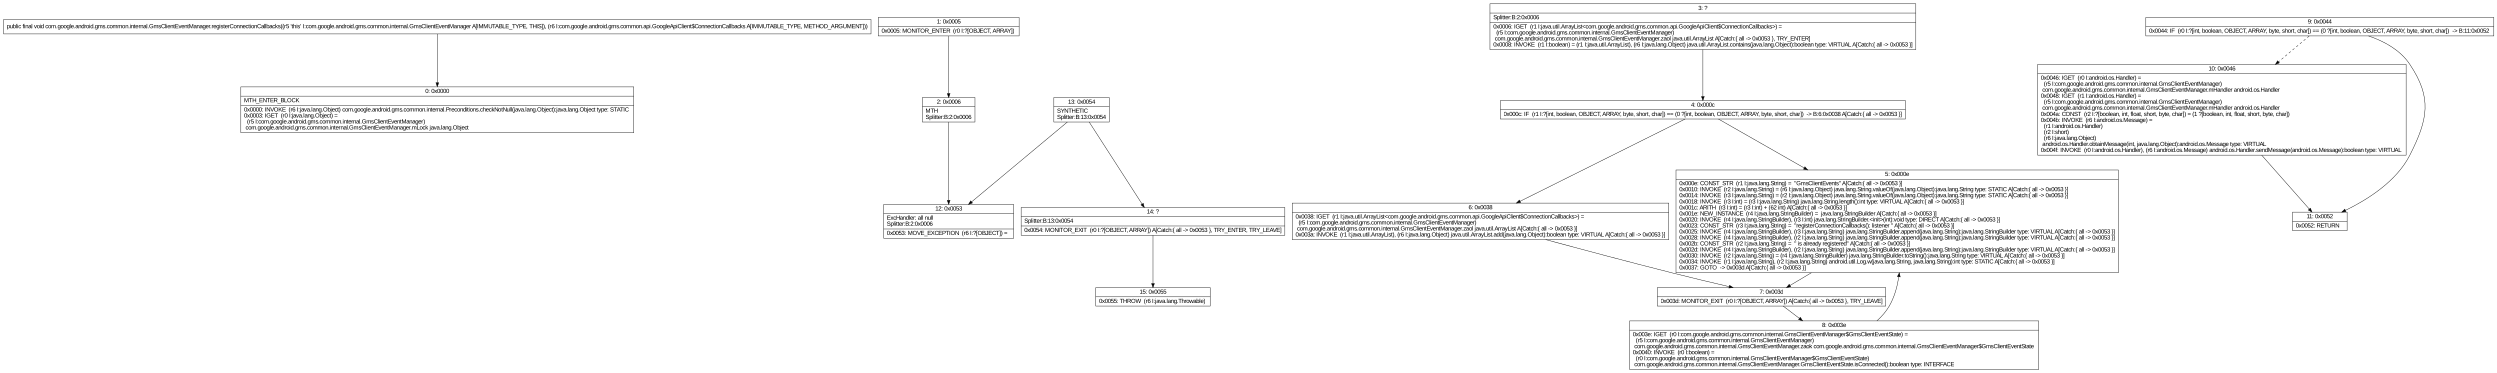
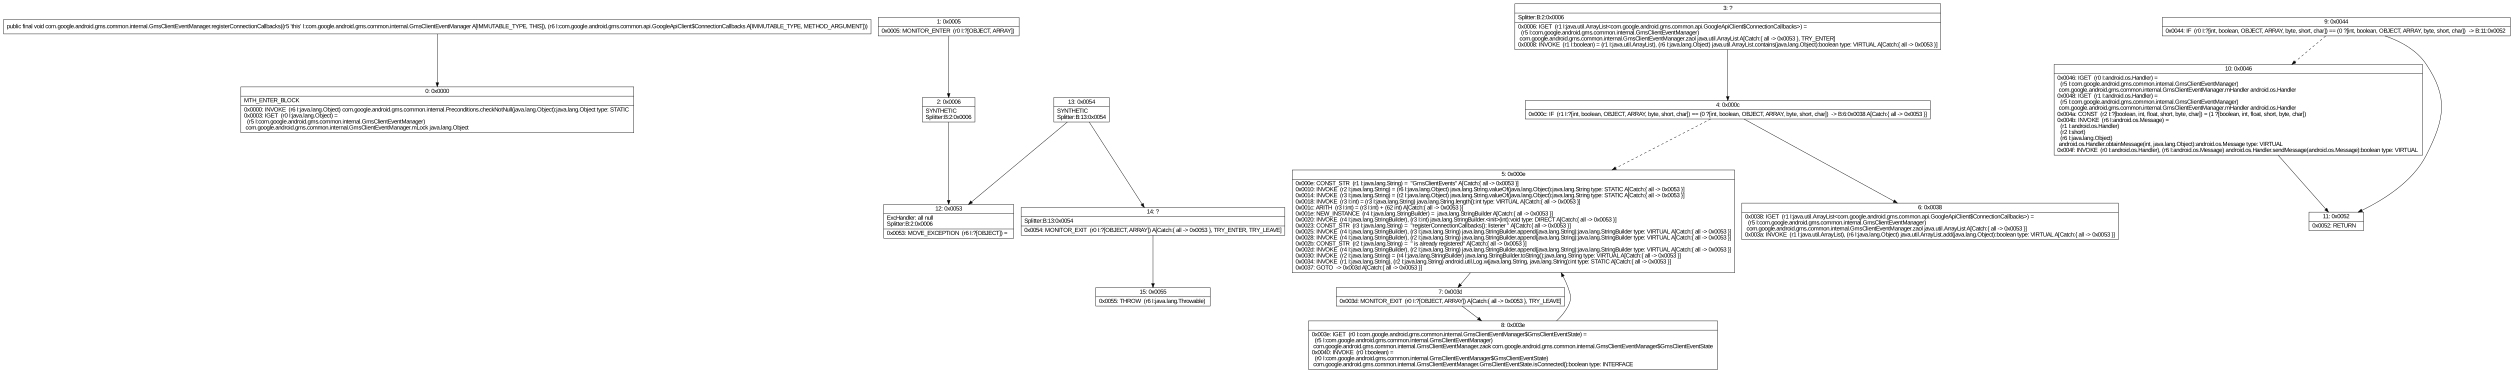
(932, 111) -> (941, 111)
(1761, 143) -> (1663, 144)
(1637, 264) -> none
